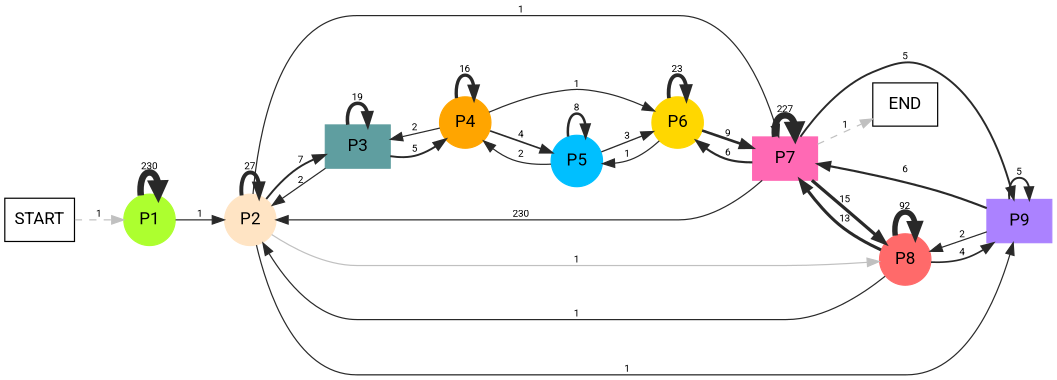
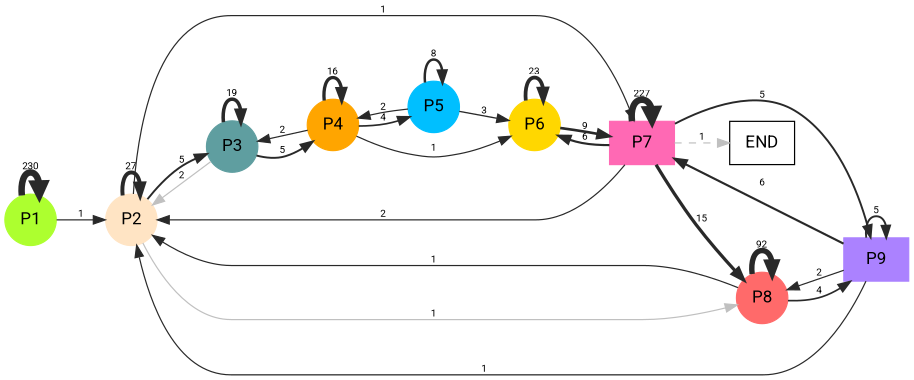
(358, 147) -> (232, 147)
(639, 156) -> none
(301, 160) -> (182, 160)
(304, 183) -> (186, 180)
(521, 214) -> (383, 214)
(40, 220) -> none
(840, 225) -> none
(628, 375) -> (490, 375)
